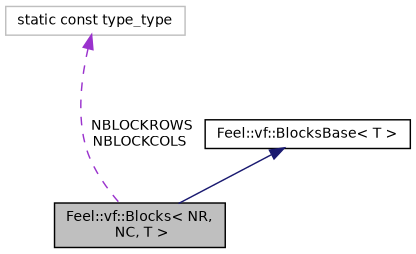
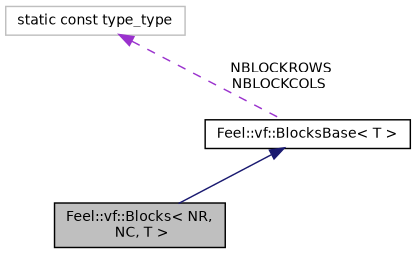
(83, 131) -> (208, 81)
